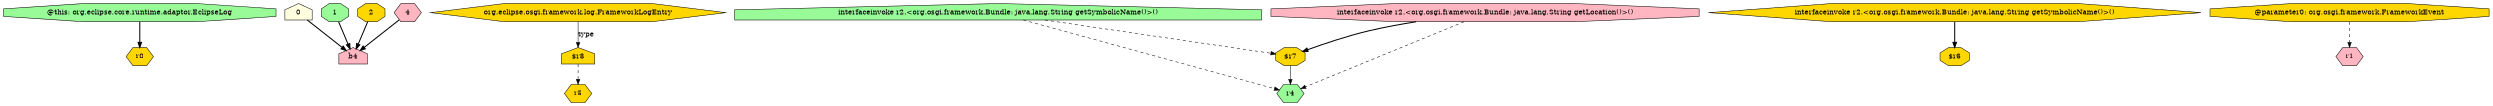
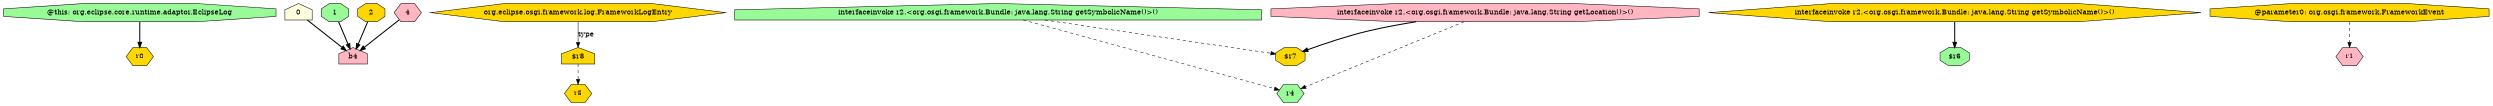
(1955, 57) -> (1955, 57)
(1290, 73) -> none
